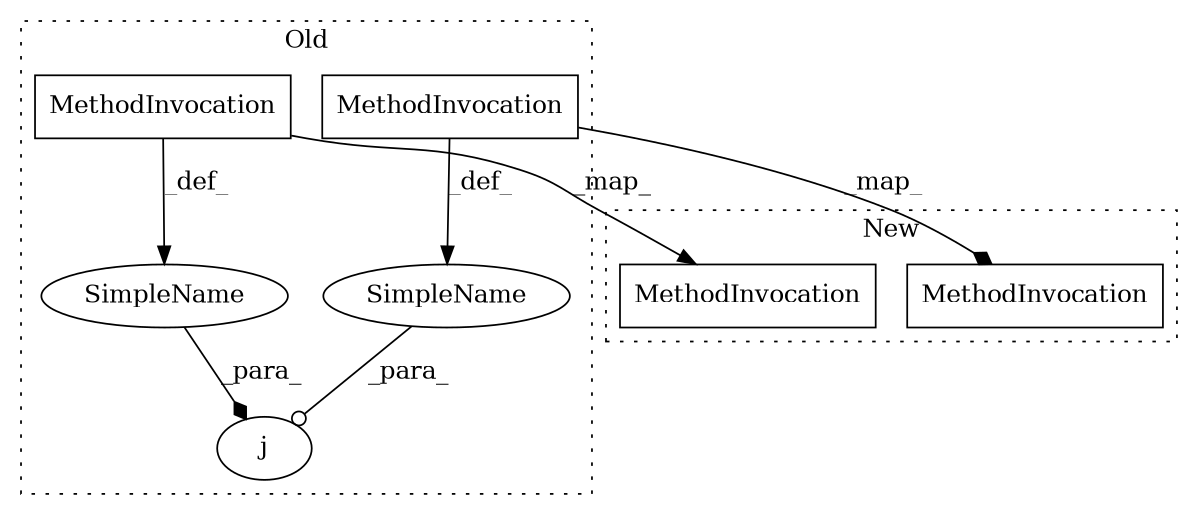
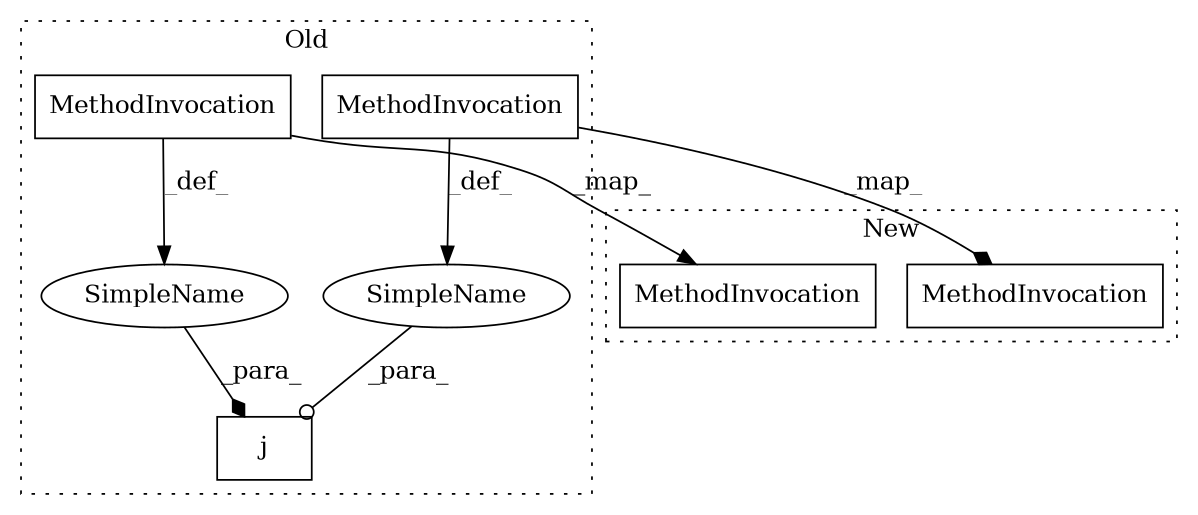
(264, 448) -> (264, 448)
